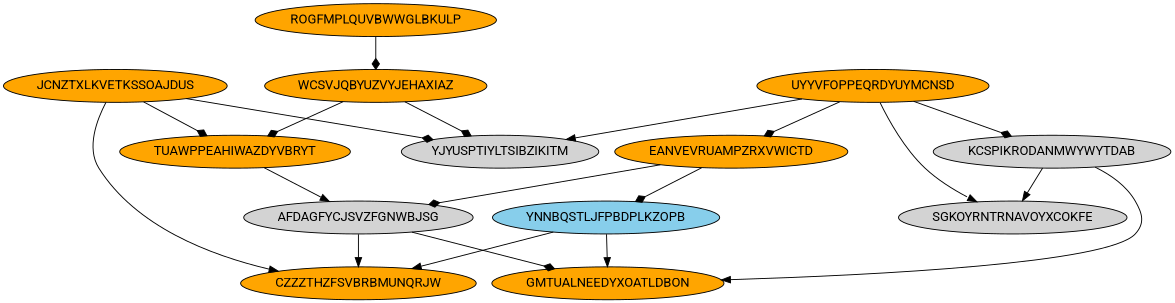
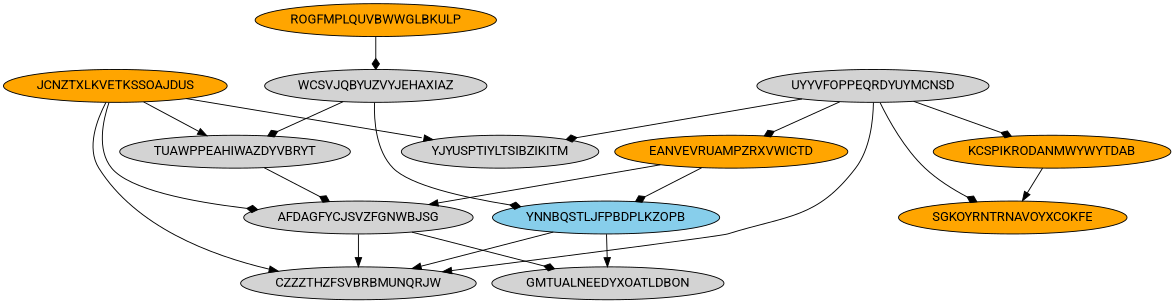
(376, 86) -> (376, 86)
(873, 86) -> (873, 86)
(292, 116) -> (292, 116)
(433, 116) -> (416, 182)
(171, 117) -> (171, 117)
(689, 118) -> (689, 118)
(235, 152) -> (235, 152)
(1052, 152) -> (1052, 152)
(915, 158) -> (915, 158)
(293, 183) -> (293, 183)
(549, 184) -> (549, 184)
none -> (143, 187)
(1013, 218) -> (1013, 218)
none -> (697, 239)
(979, 266) -> none
(358, 283) -> (358, 283)
(608, 283) -> (608, 283)
